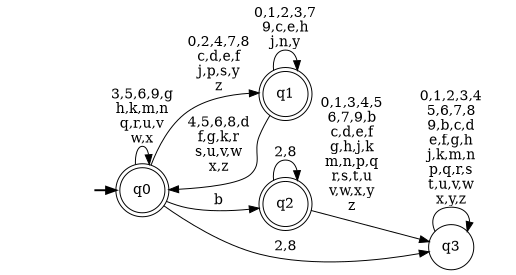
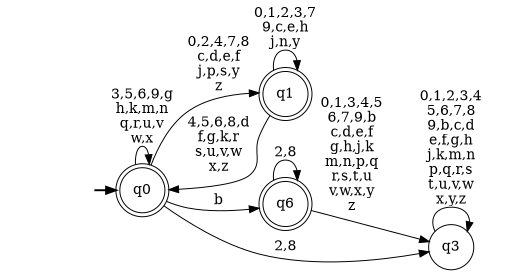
(286, 204) -> (286, 204)
